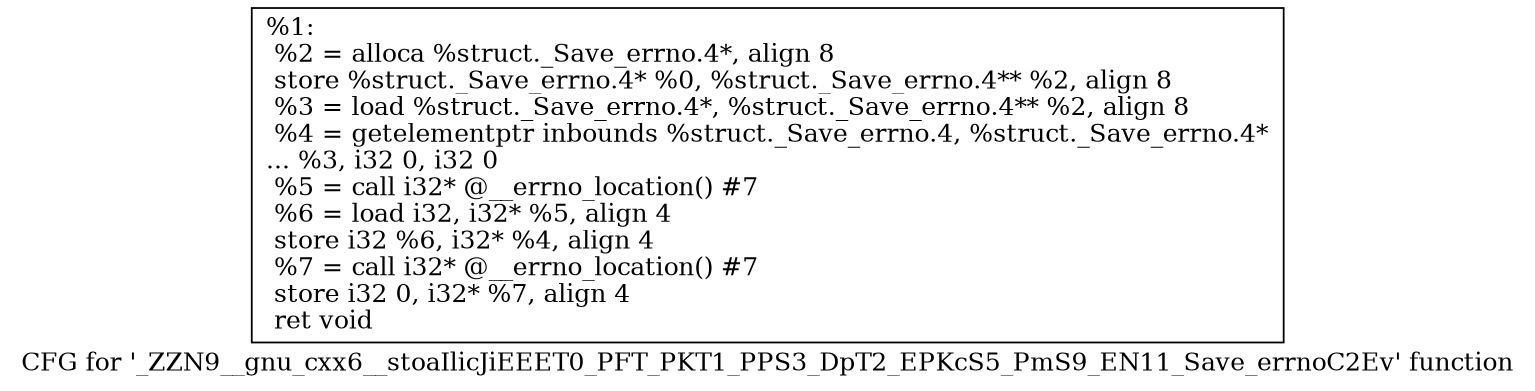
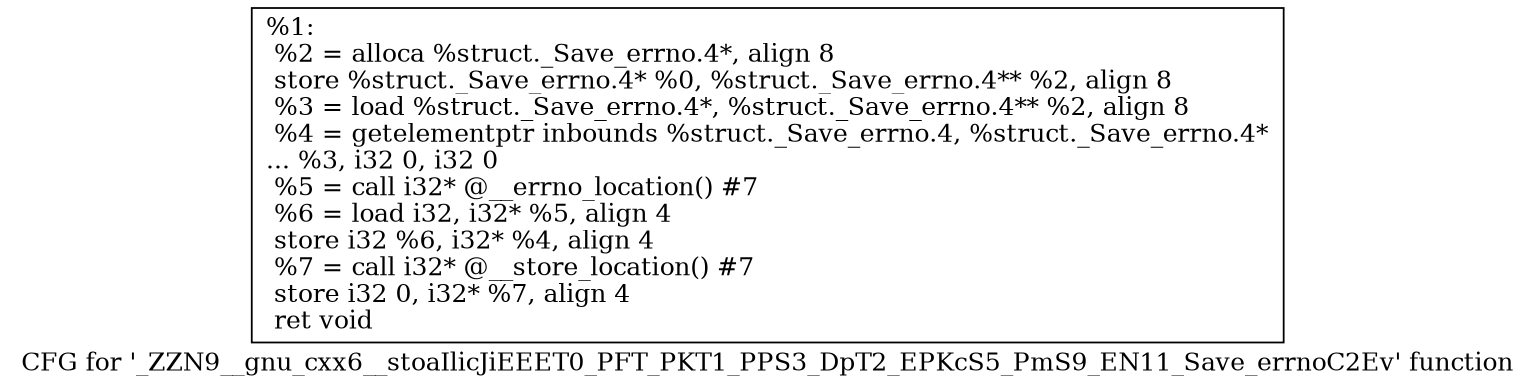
(512, 268) -> (511, 268)
